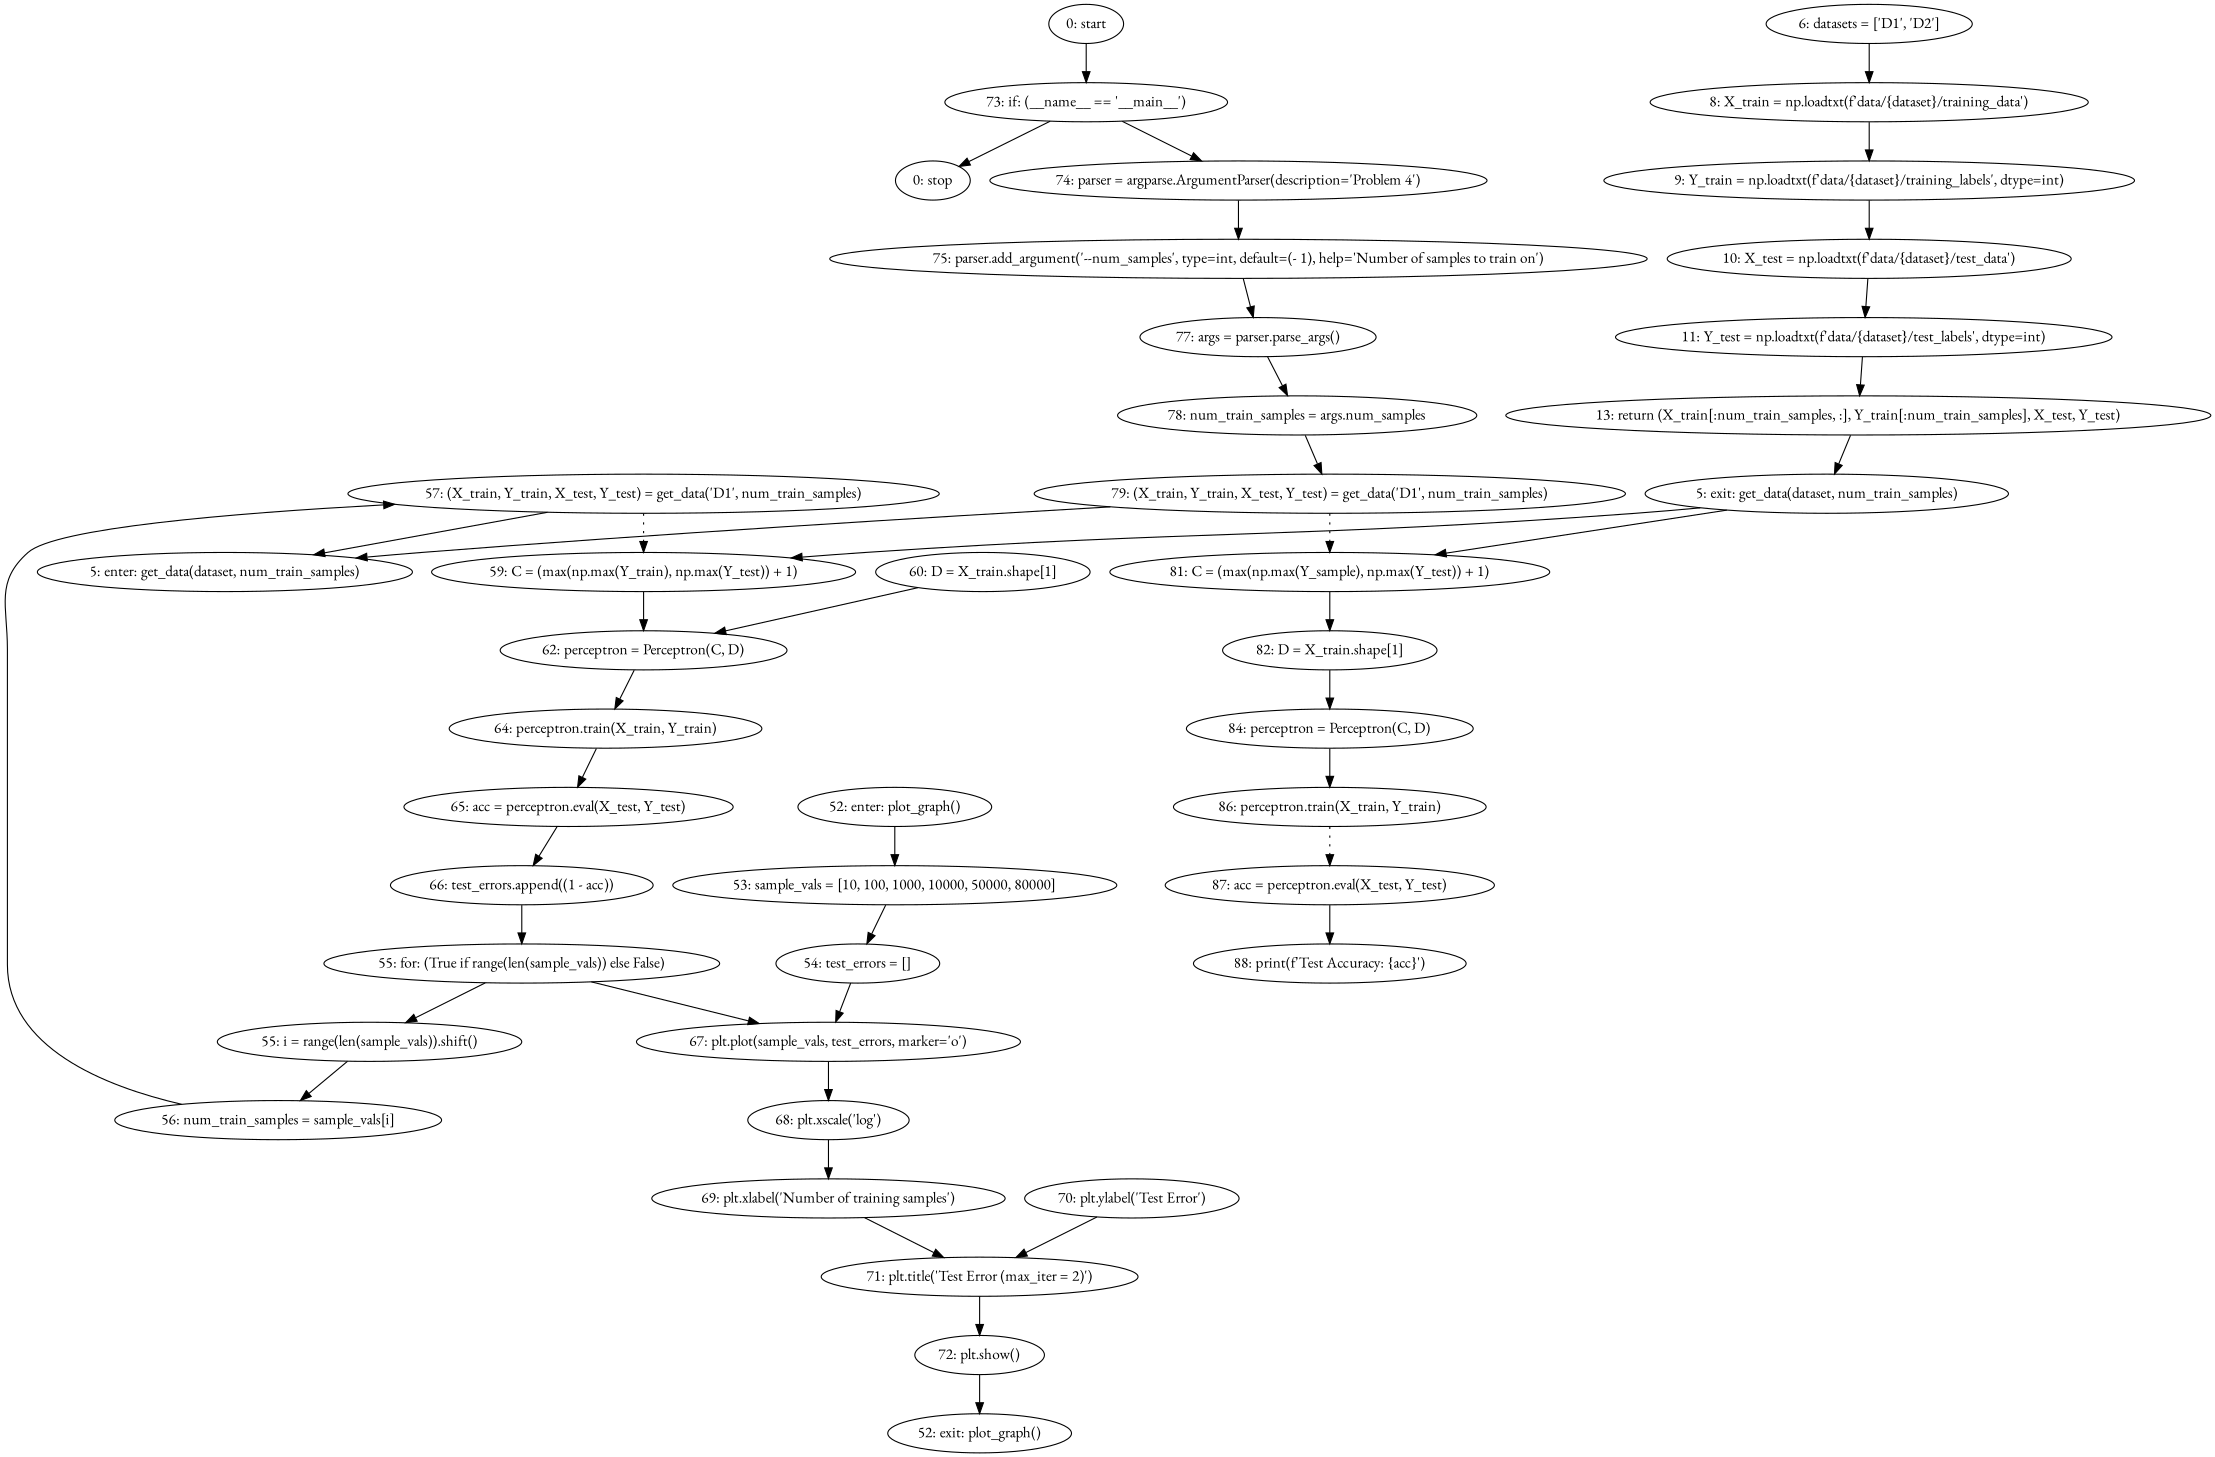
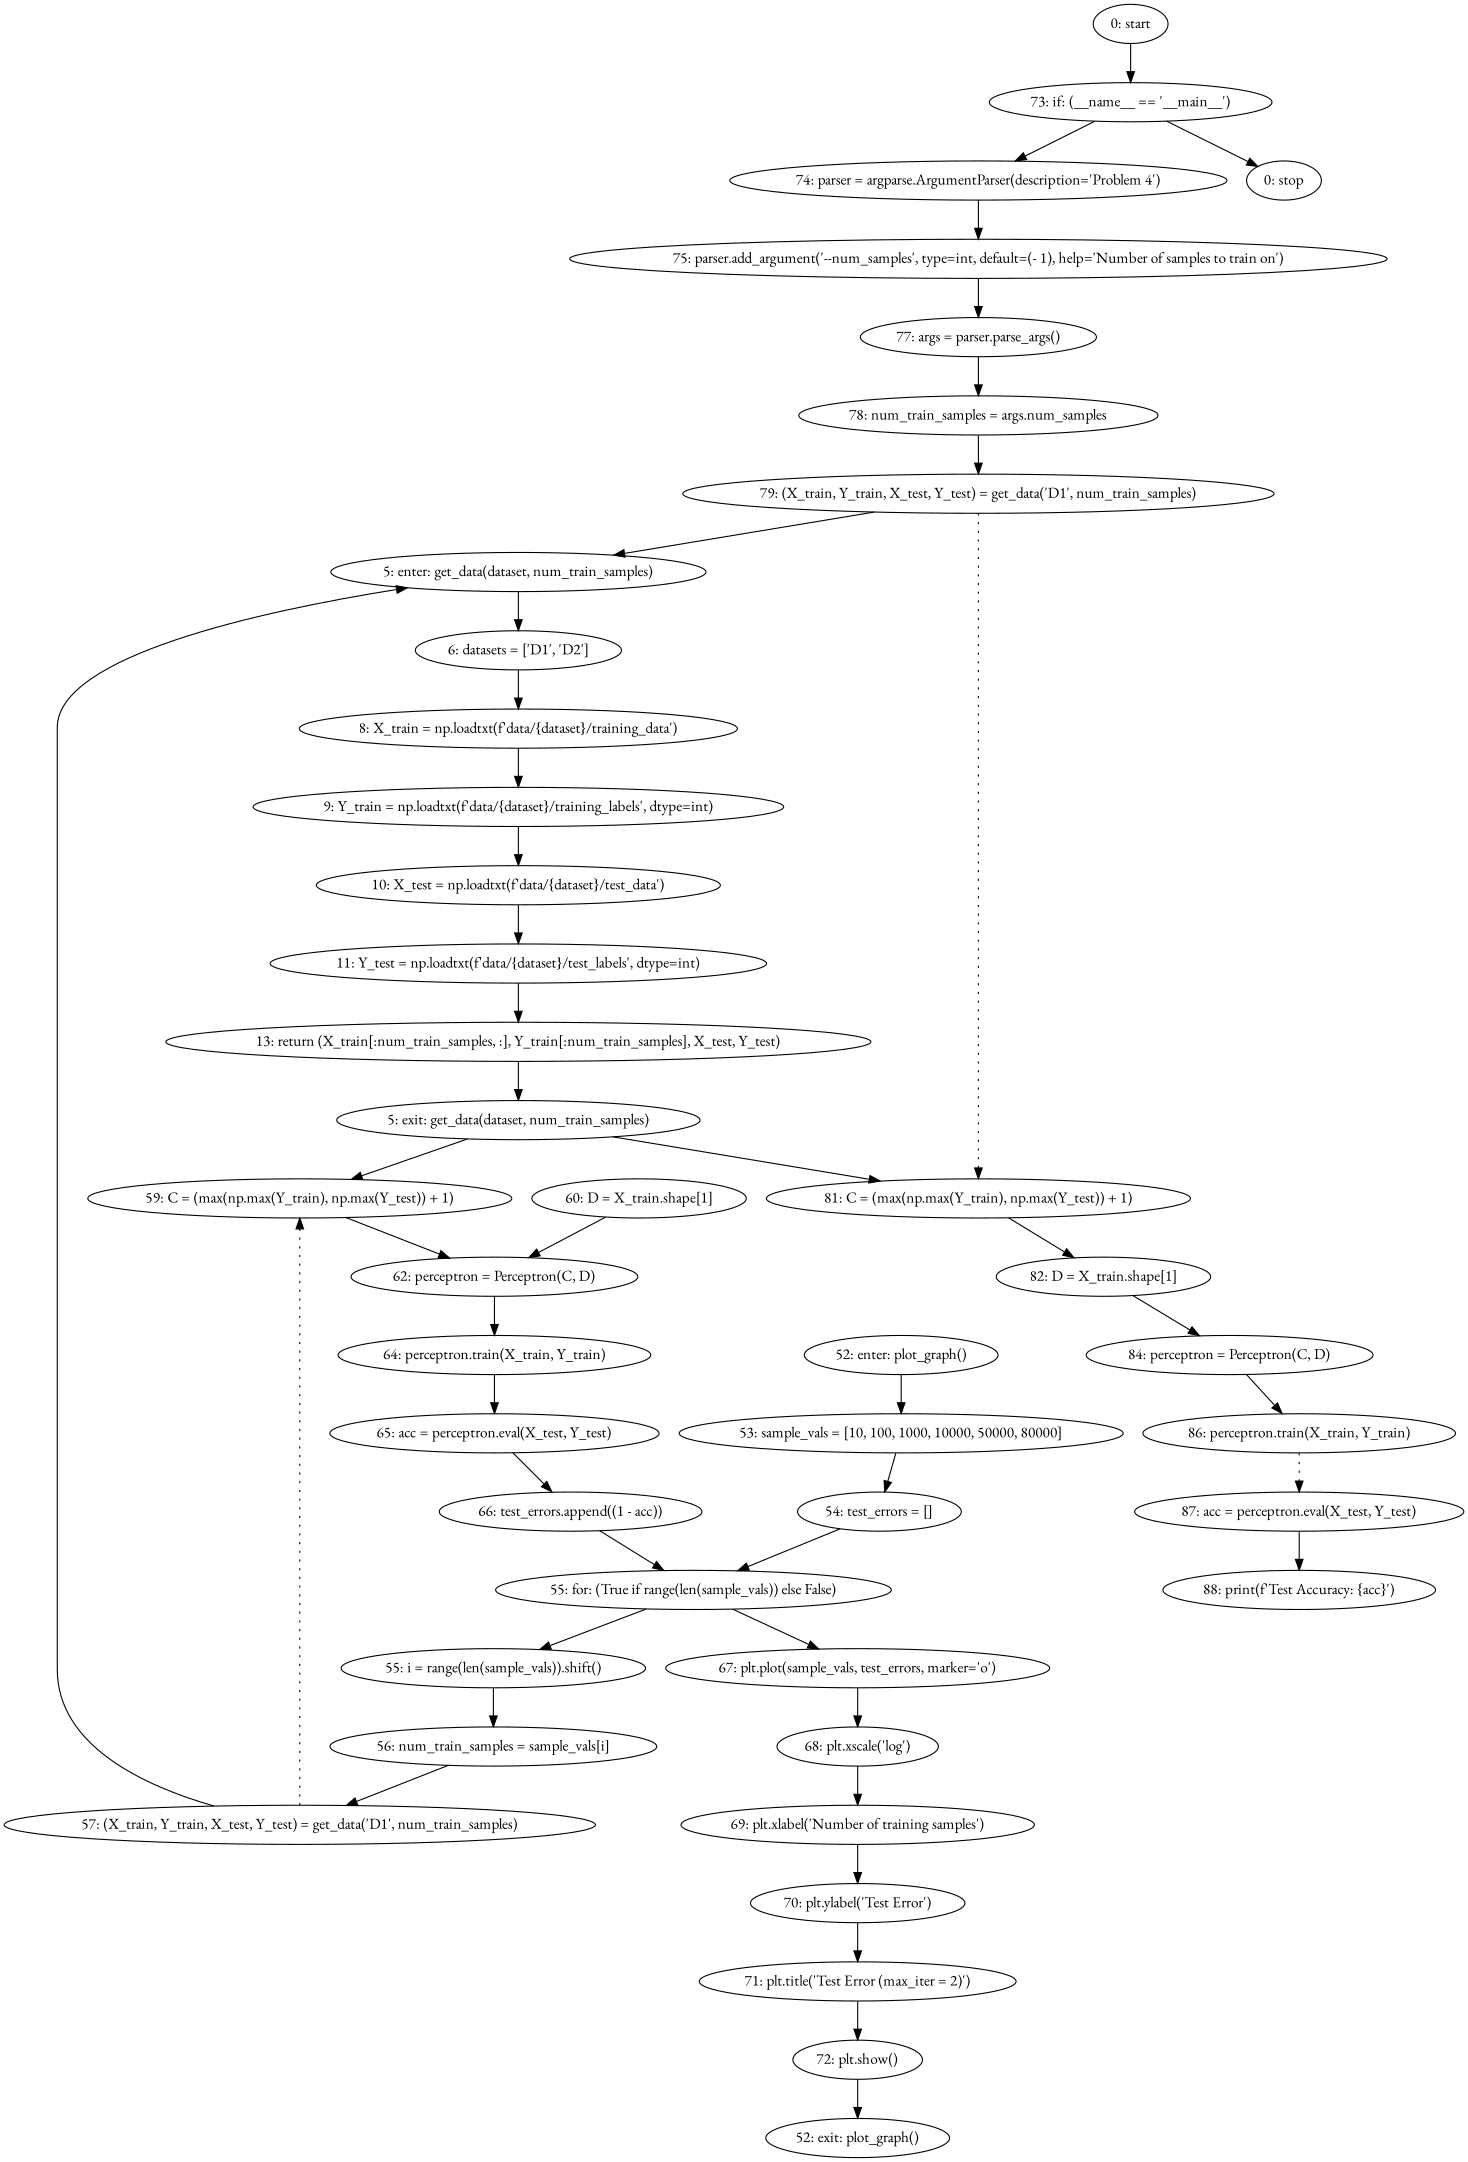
(1330, 572) -> (978, 1198)
none -> (518, 606)
(845, 997) -> (794, 1548)
(899, 1235) -> (858, 1859)
